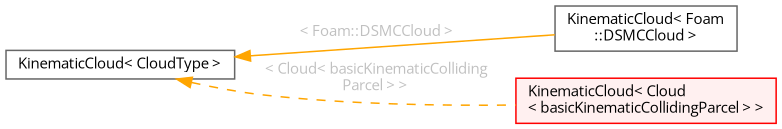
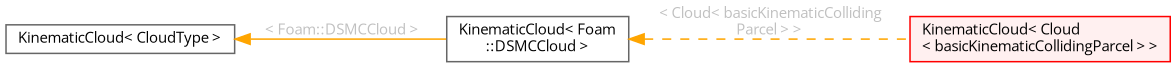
(353, 102) -> (777, 39)
